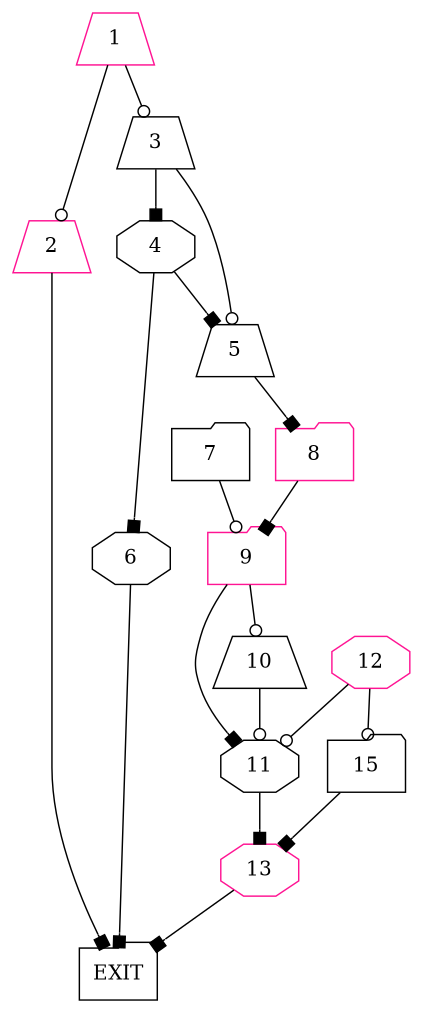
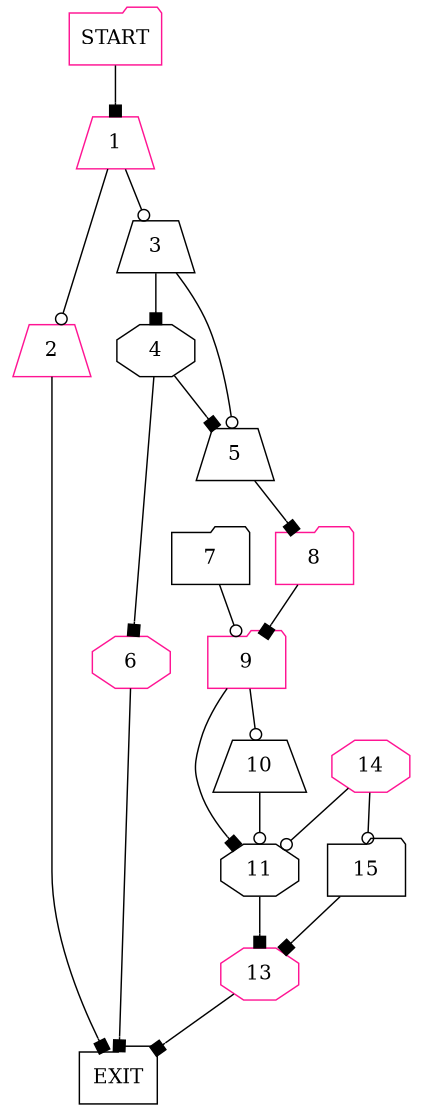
none -> (115, 39)
(131, 558) -> (131, 662)
(371, 662) -> (371, 766)
